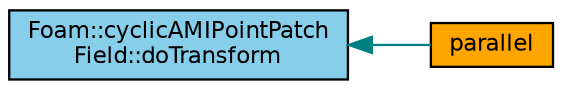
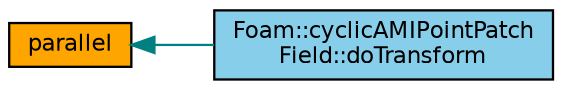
(401, 45) -> (184, 45)
